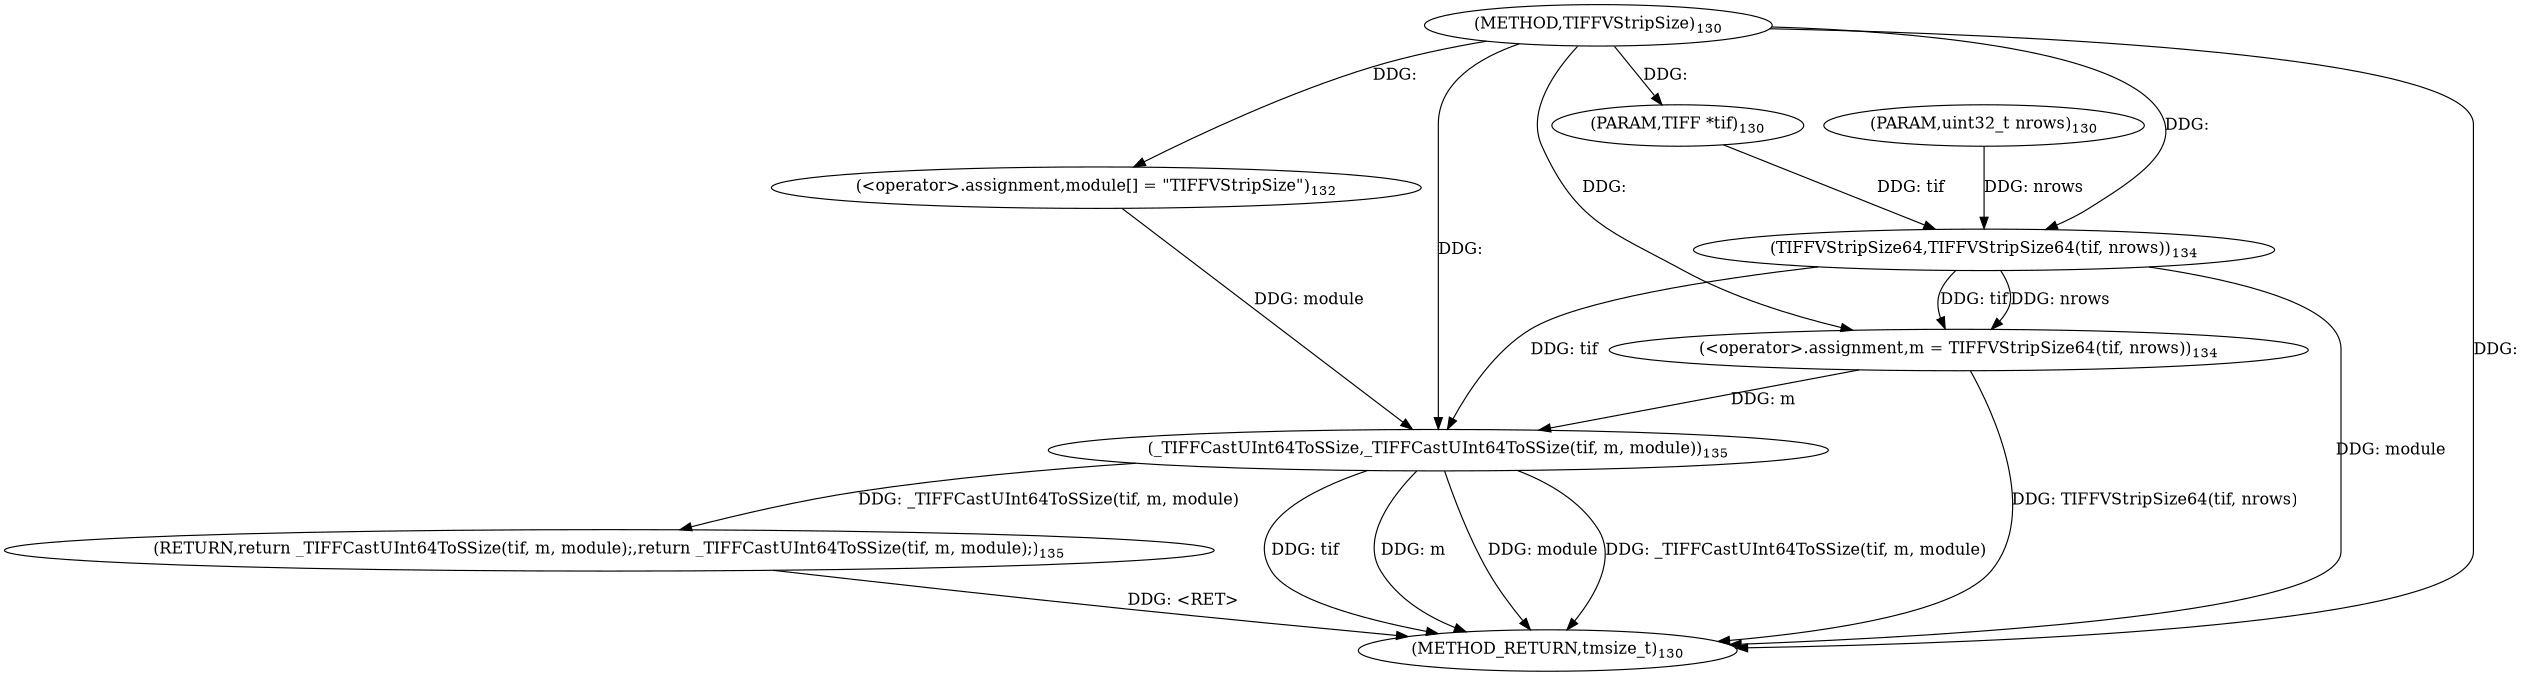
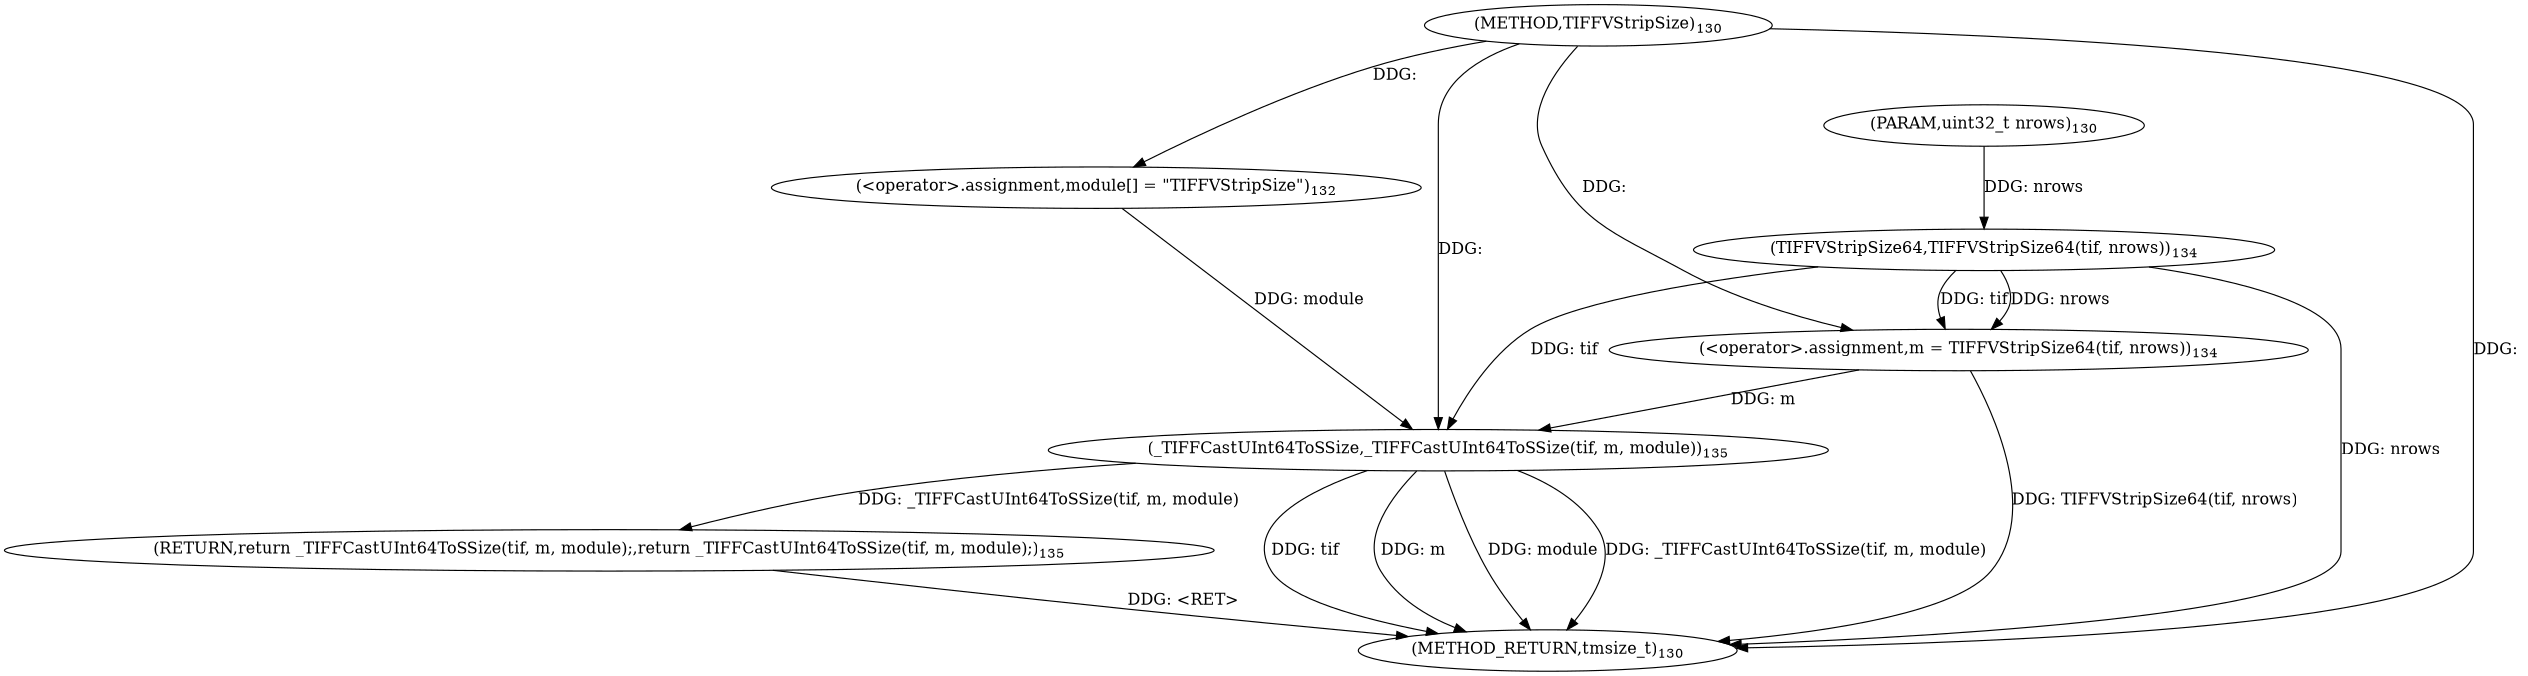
(2057, 59) -> none
(1678, 126) -> none
(2391, 450) -> (2391, 450)
